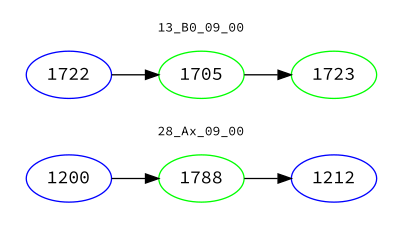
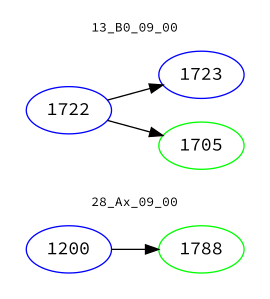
(261, 75) -> (129, 94)
(334, 75) -> (201, 75)
(334, 178) -> none
